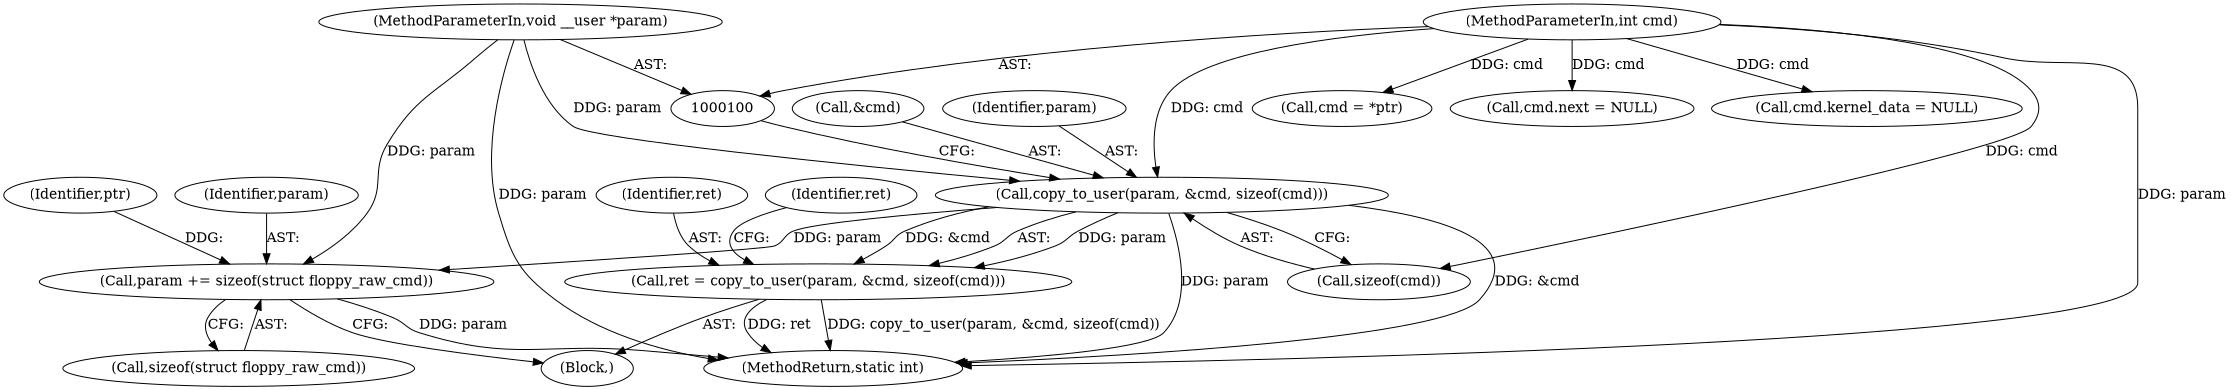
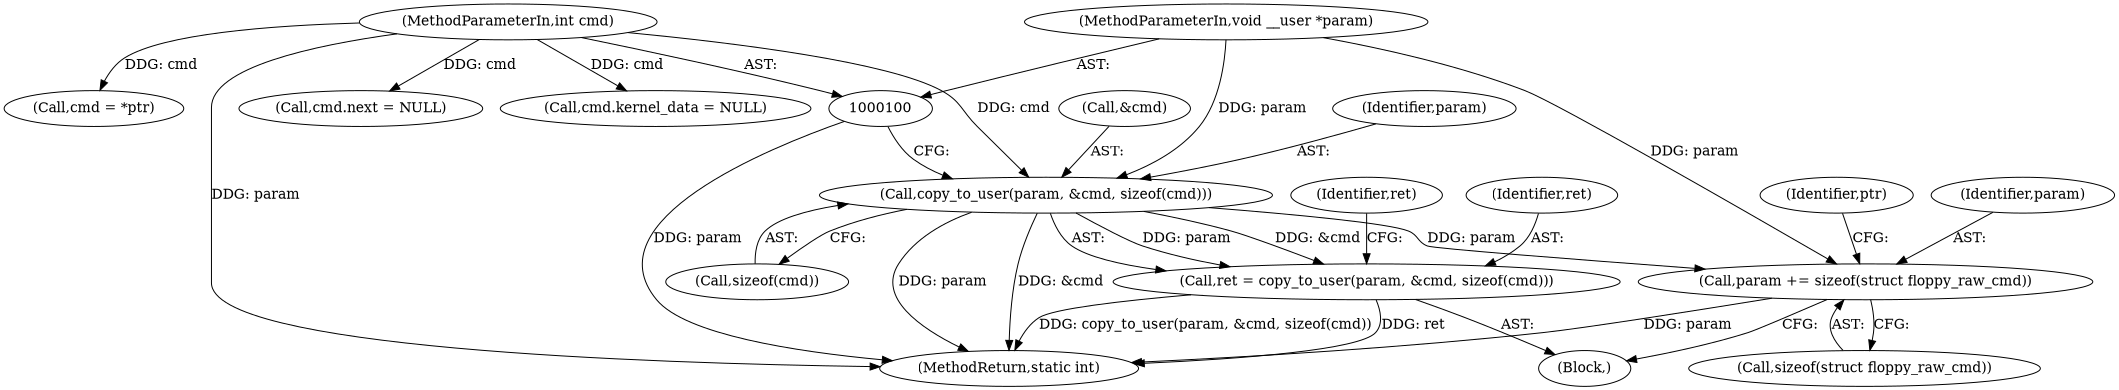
(1920, 163) -> none
(206, 239) -> (1873, 239)
(515, 258) -> (644, 273)
